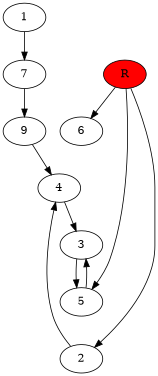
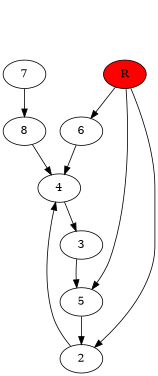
(24, 17) -> none
(24, 131) -> (24, 131)
none -> (72, 156)
(87, 277) -> (81, 326)
